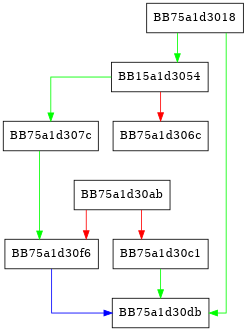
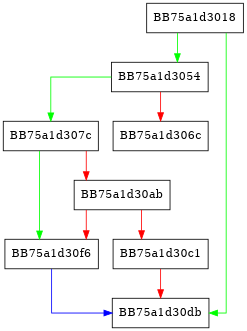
(160, 77) -> (160, 77)
none -> (86, 161)
(161, 279) -> (161, 279)
